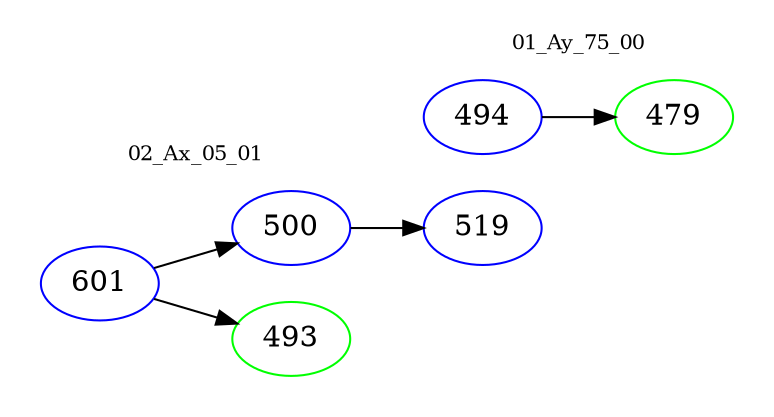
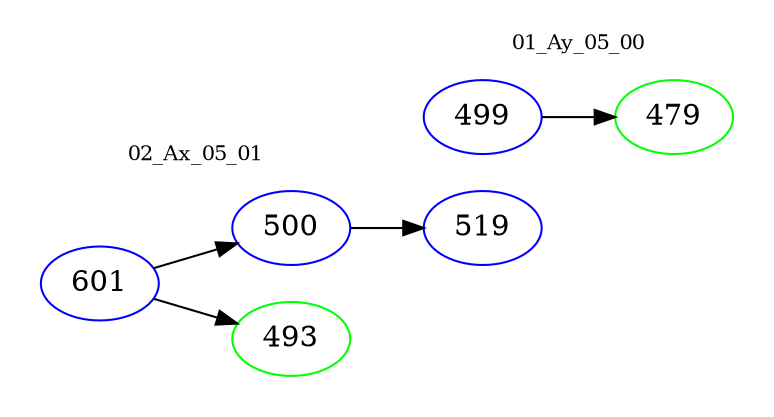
(578, 44) -> (578, 44)
(483, 117) -> (483, 117)
